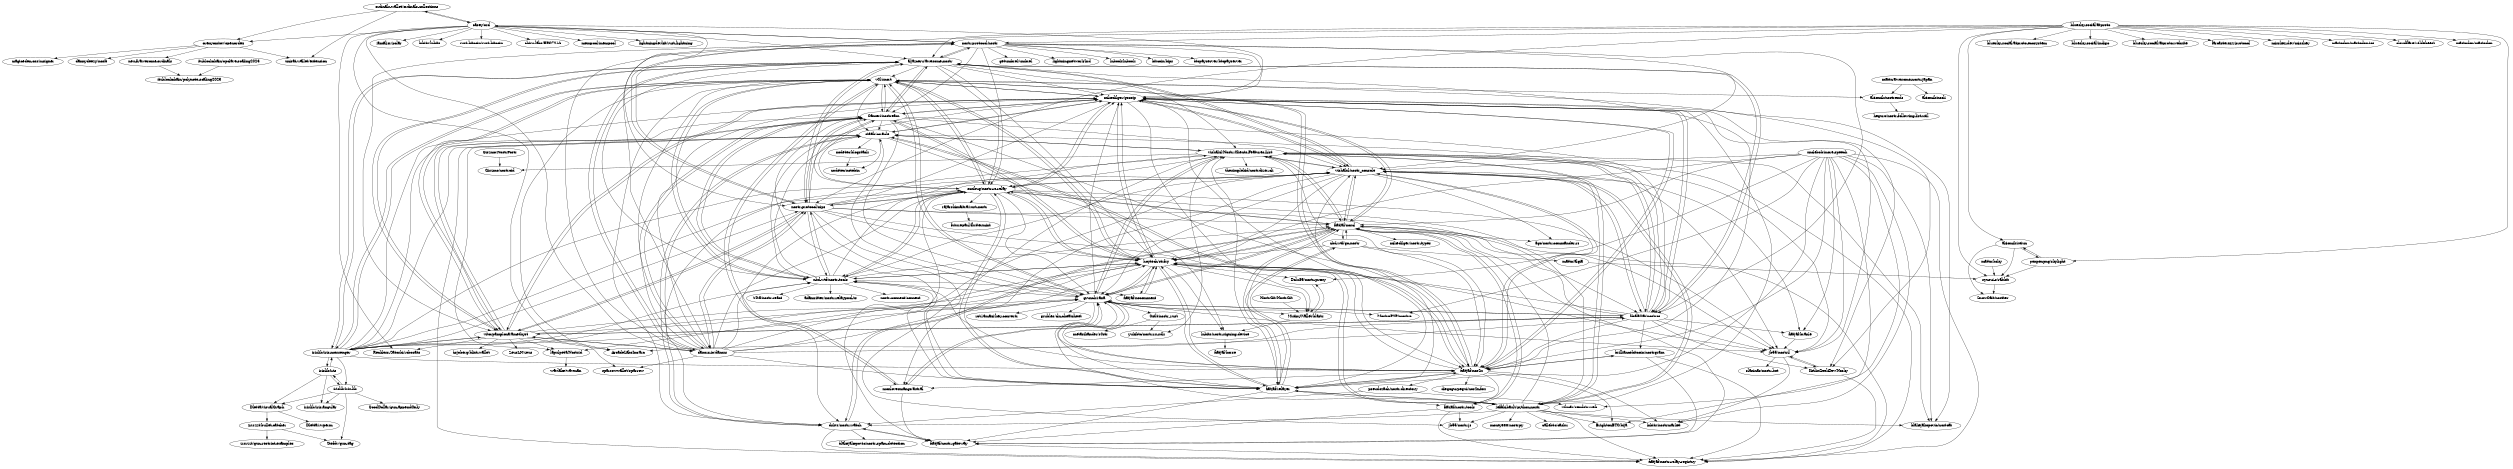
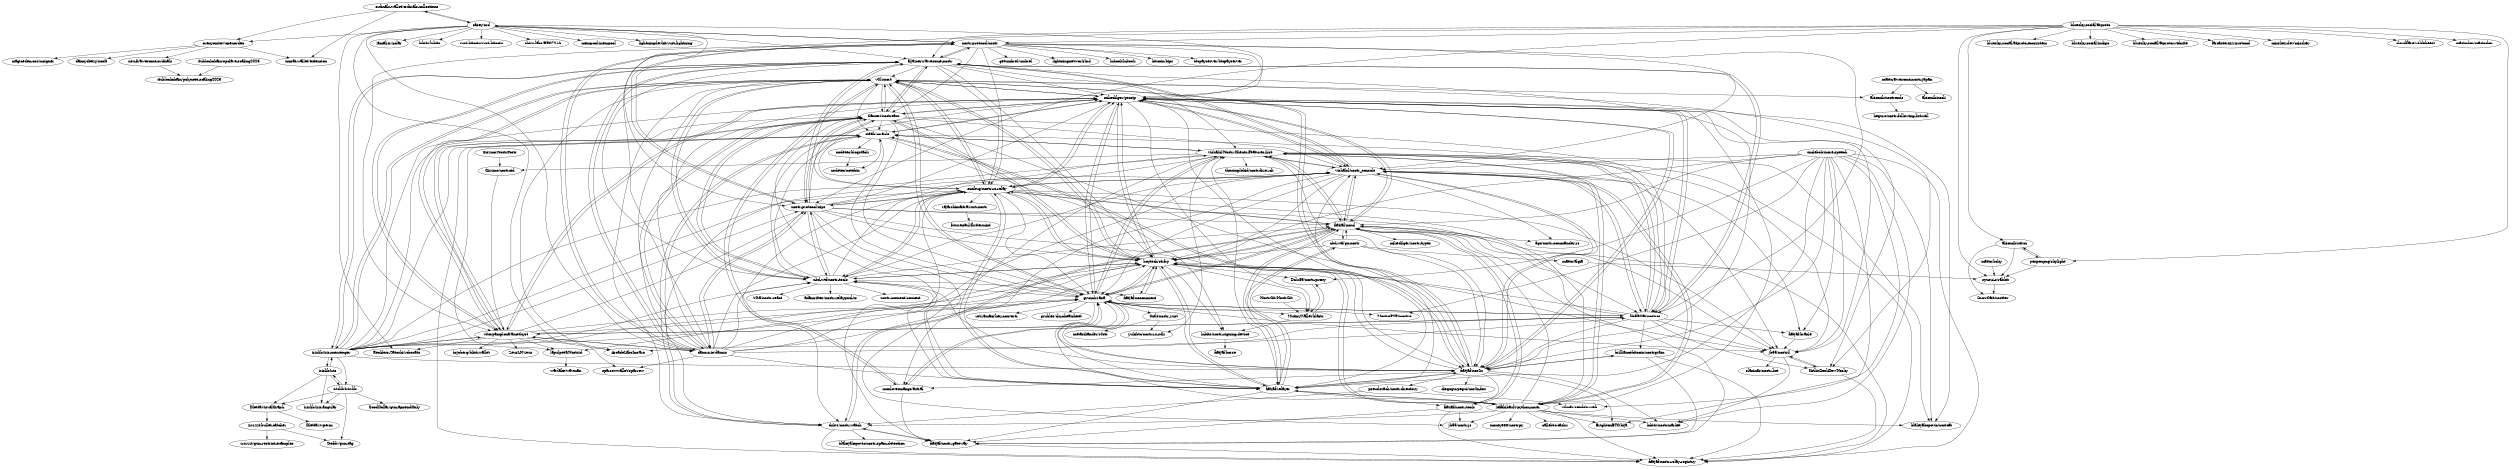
(2353, 43) -> none
none -> (584, 80)
none -> (1087, 195)
(664, 278) -> (492, 252)
